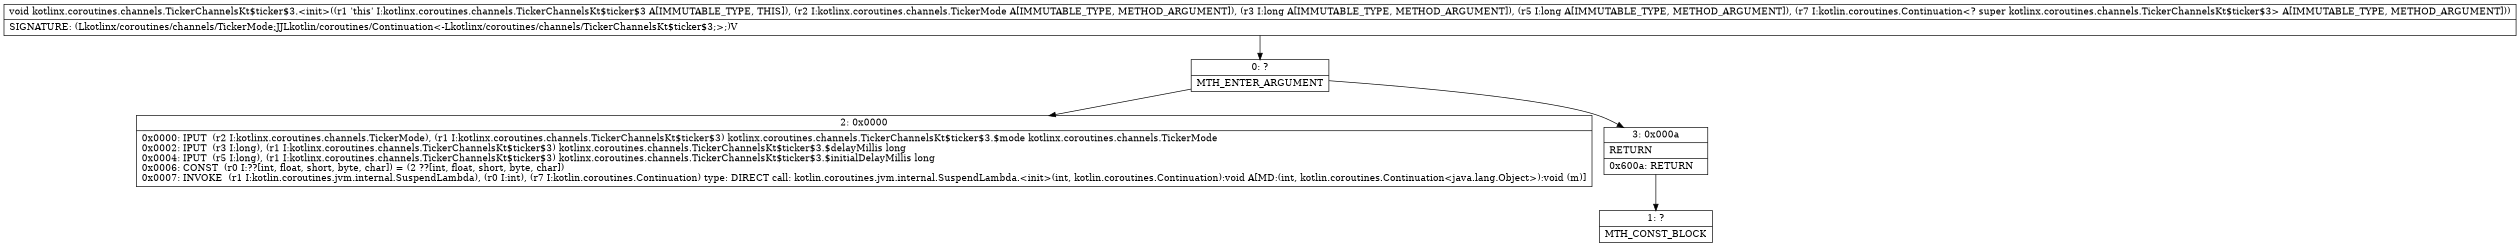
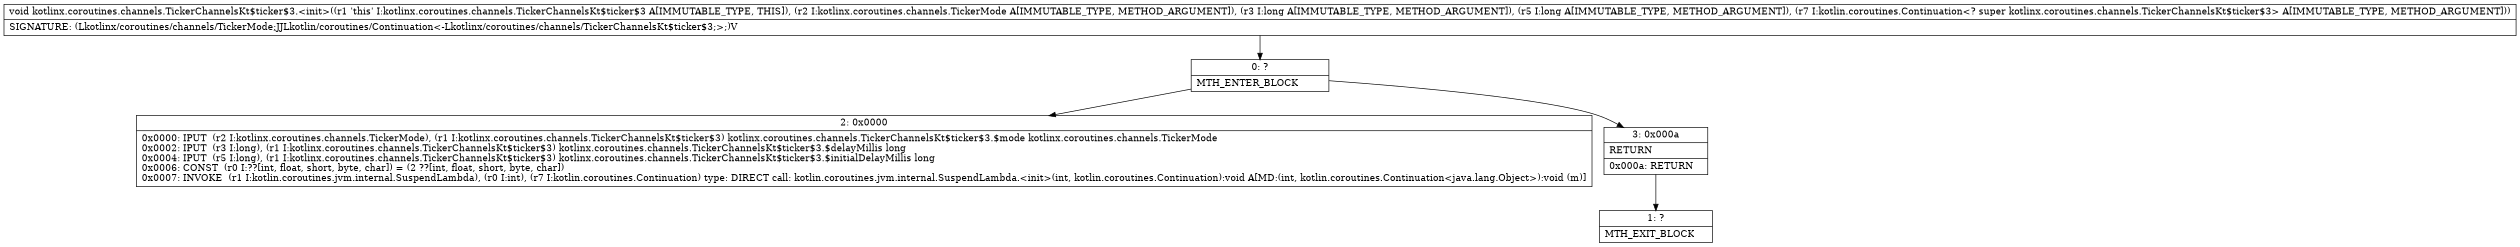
(1260, 83) -> (1248, 83)
(1656, 166) -> (1656, 166)
(1656, 234) -> (1650, 234)
